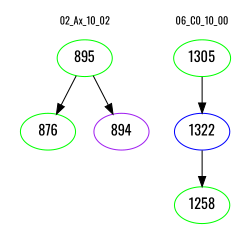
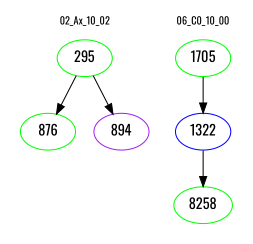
(85, 58) -> (85, 58)
(202, 58) -> (203, 58)
(202, 205) -> (203, 205)
